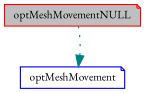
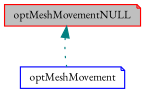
(80, 41) -> (65, 52)
